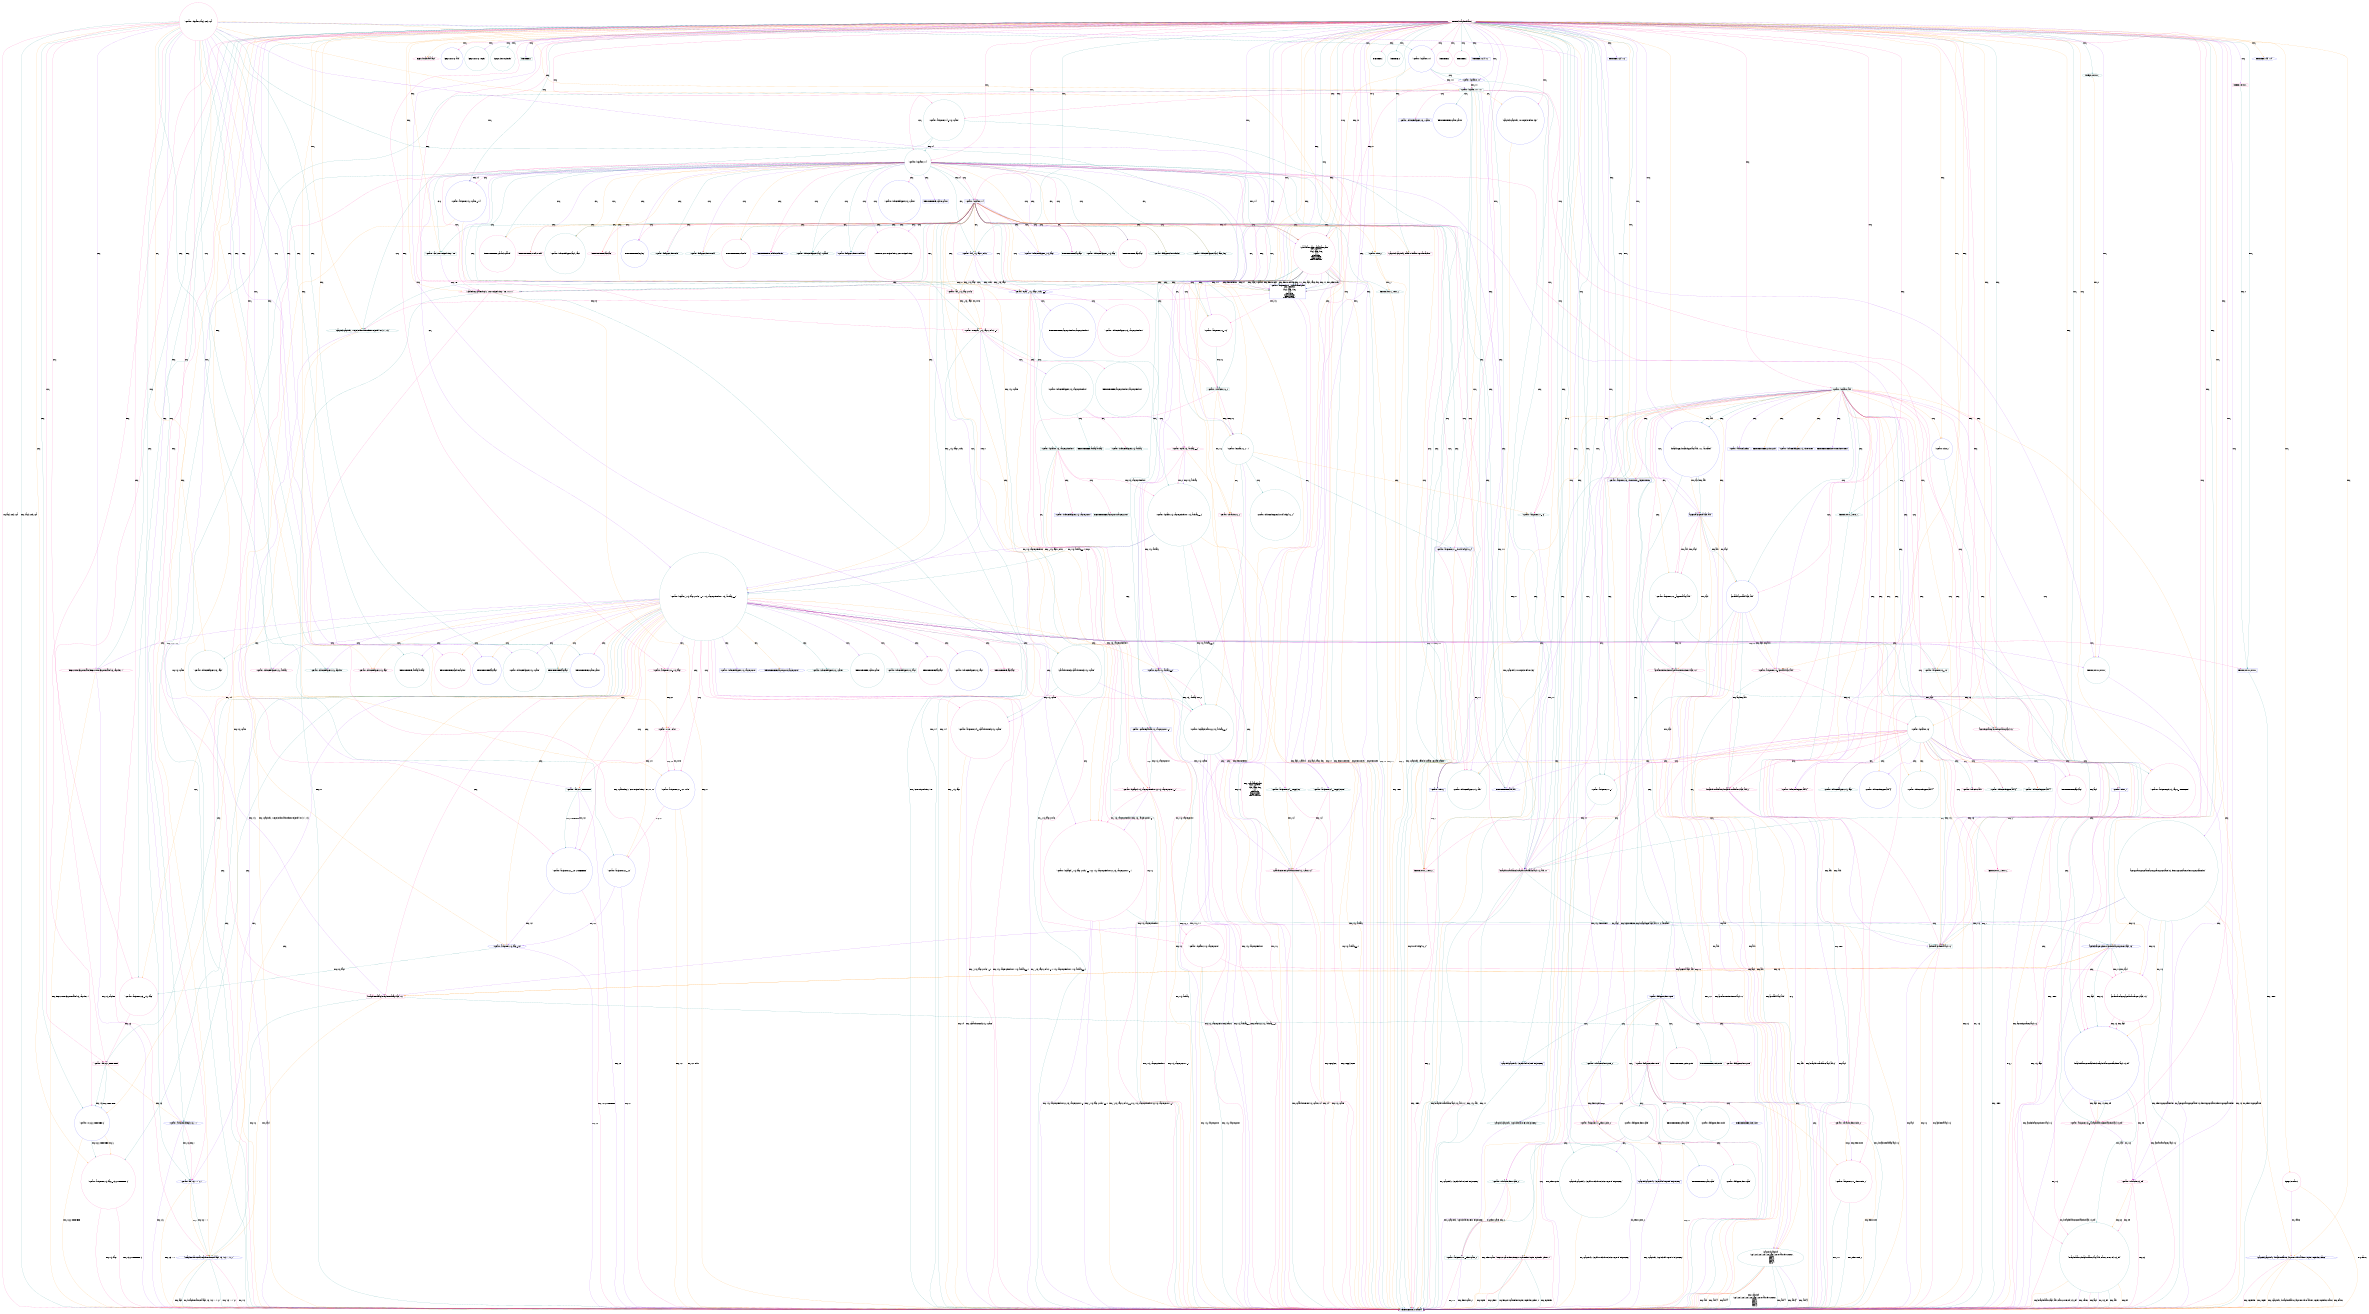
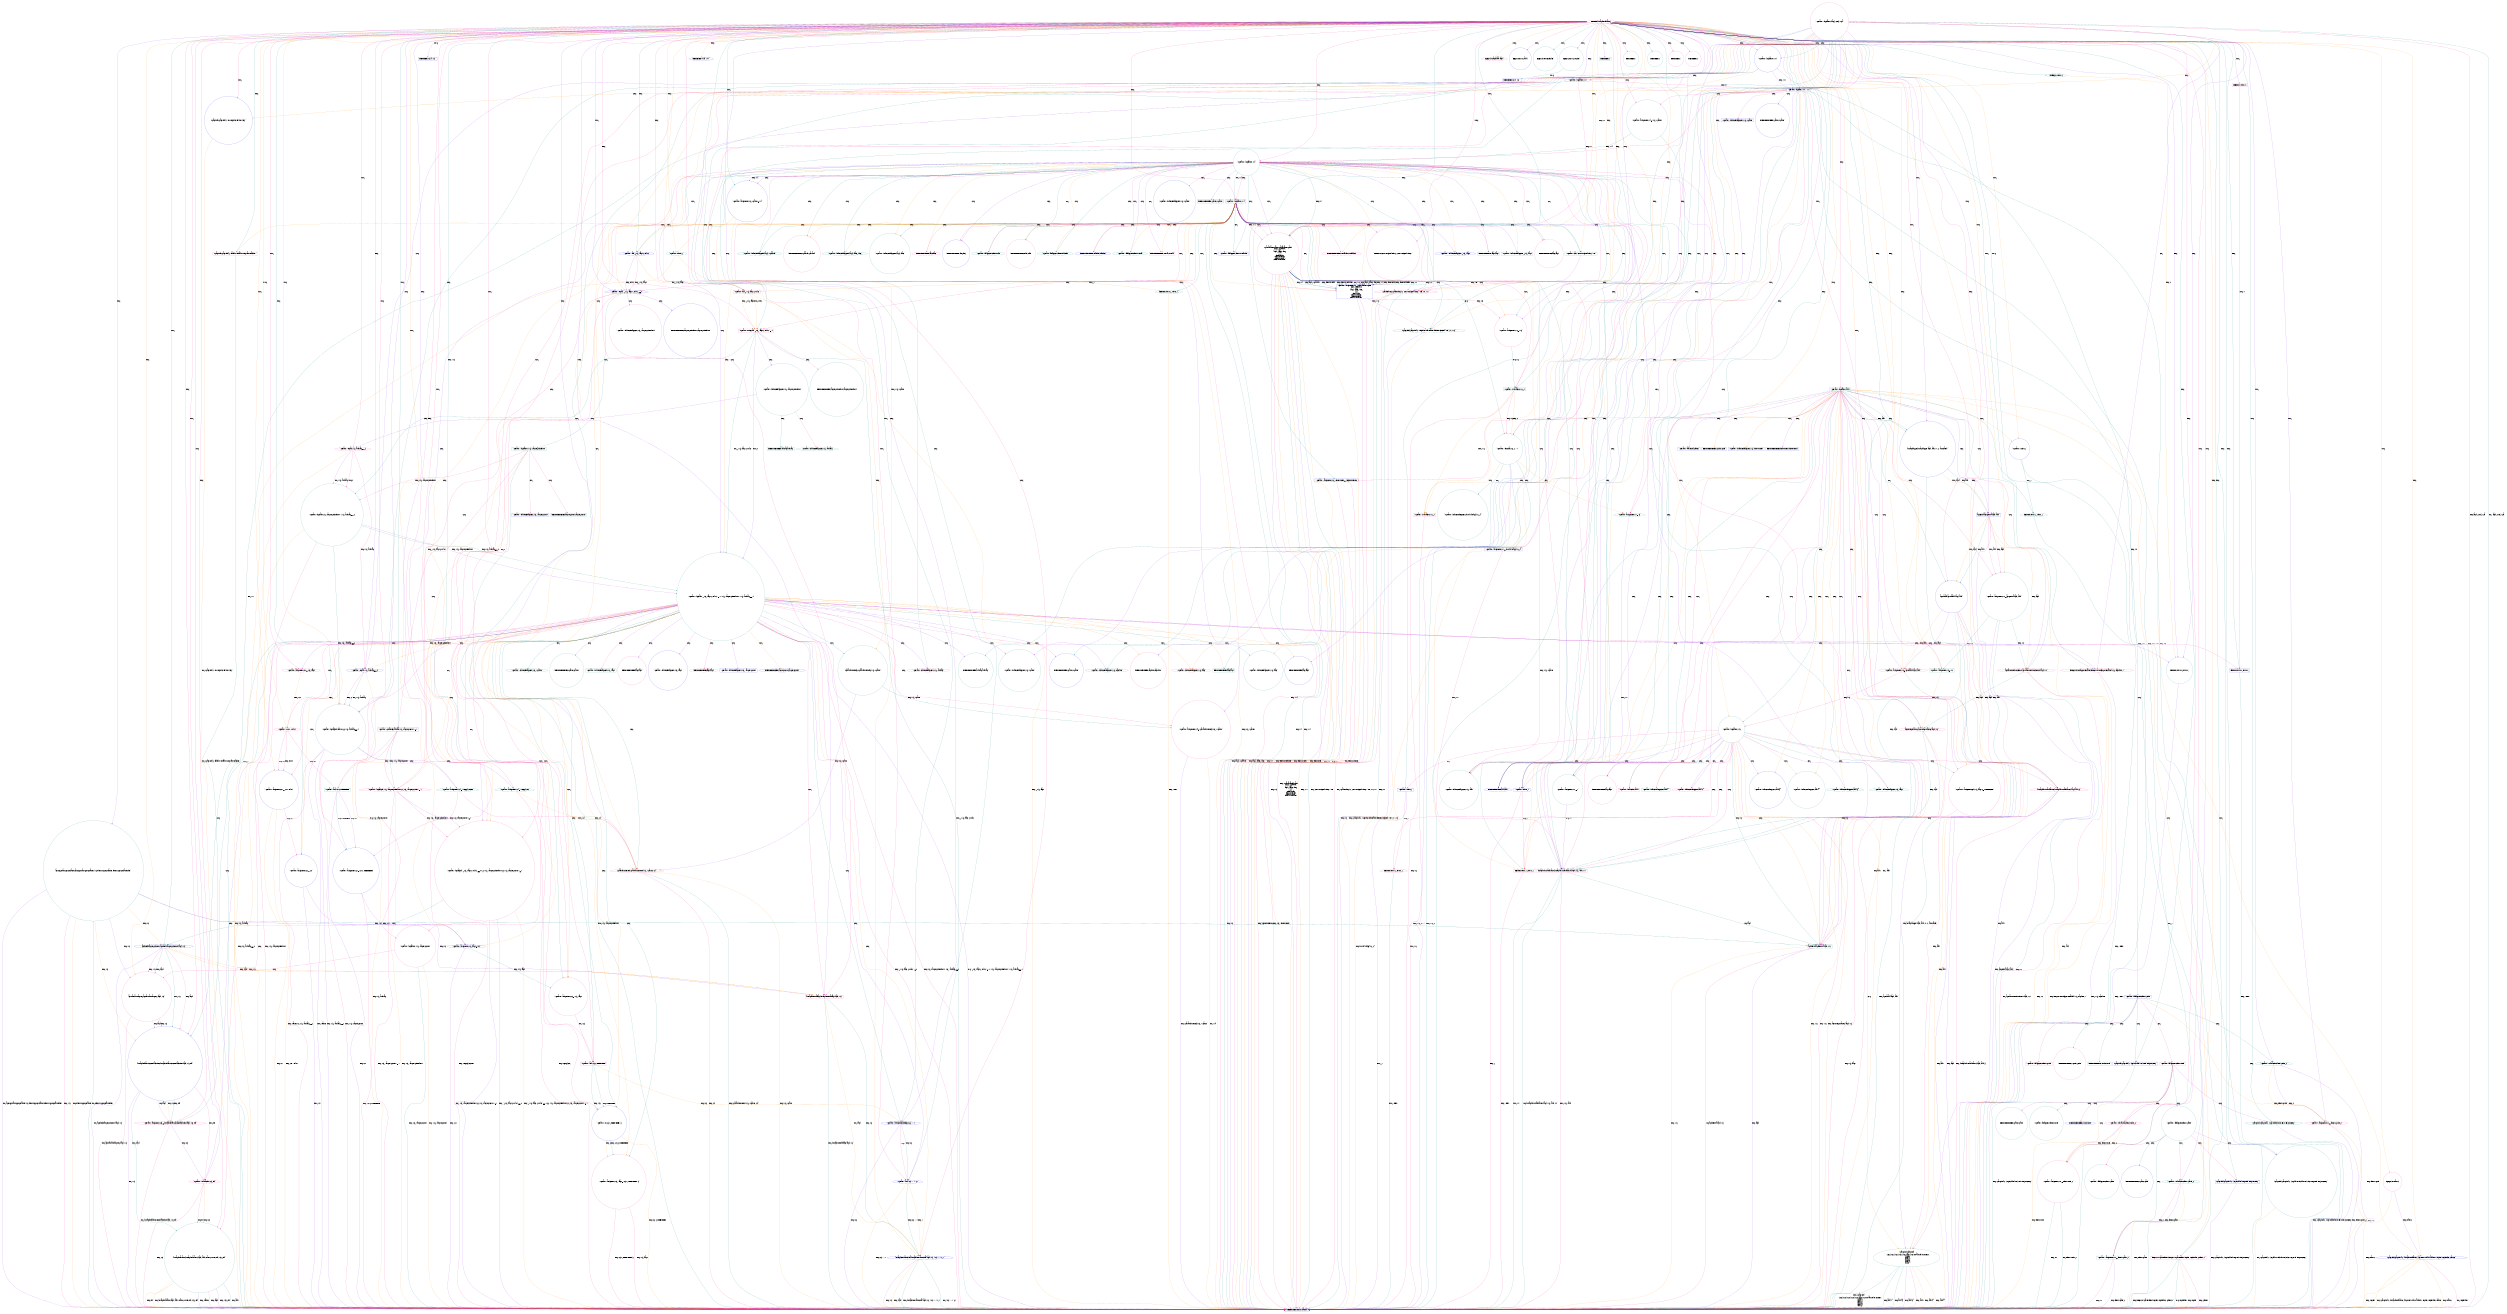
(1471, 40) -> (1544, 75)
(1466, 251) -> (1620, 427)
none -> (1342, 254)
(174, 360) -> (452, 360)
